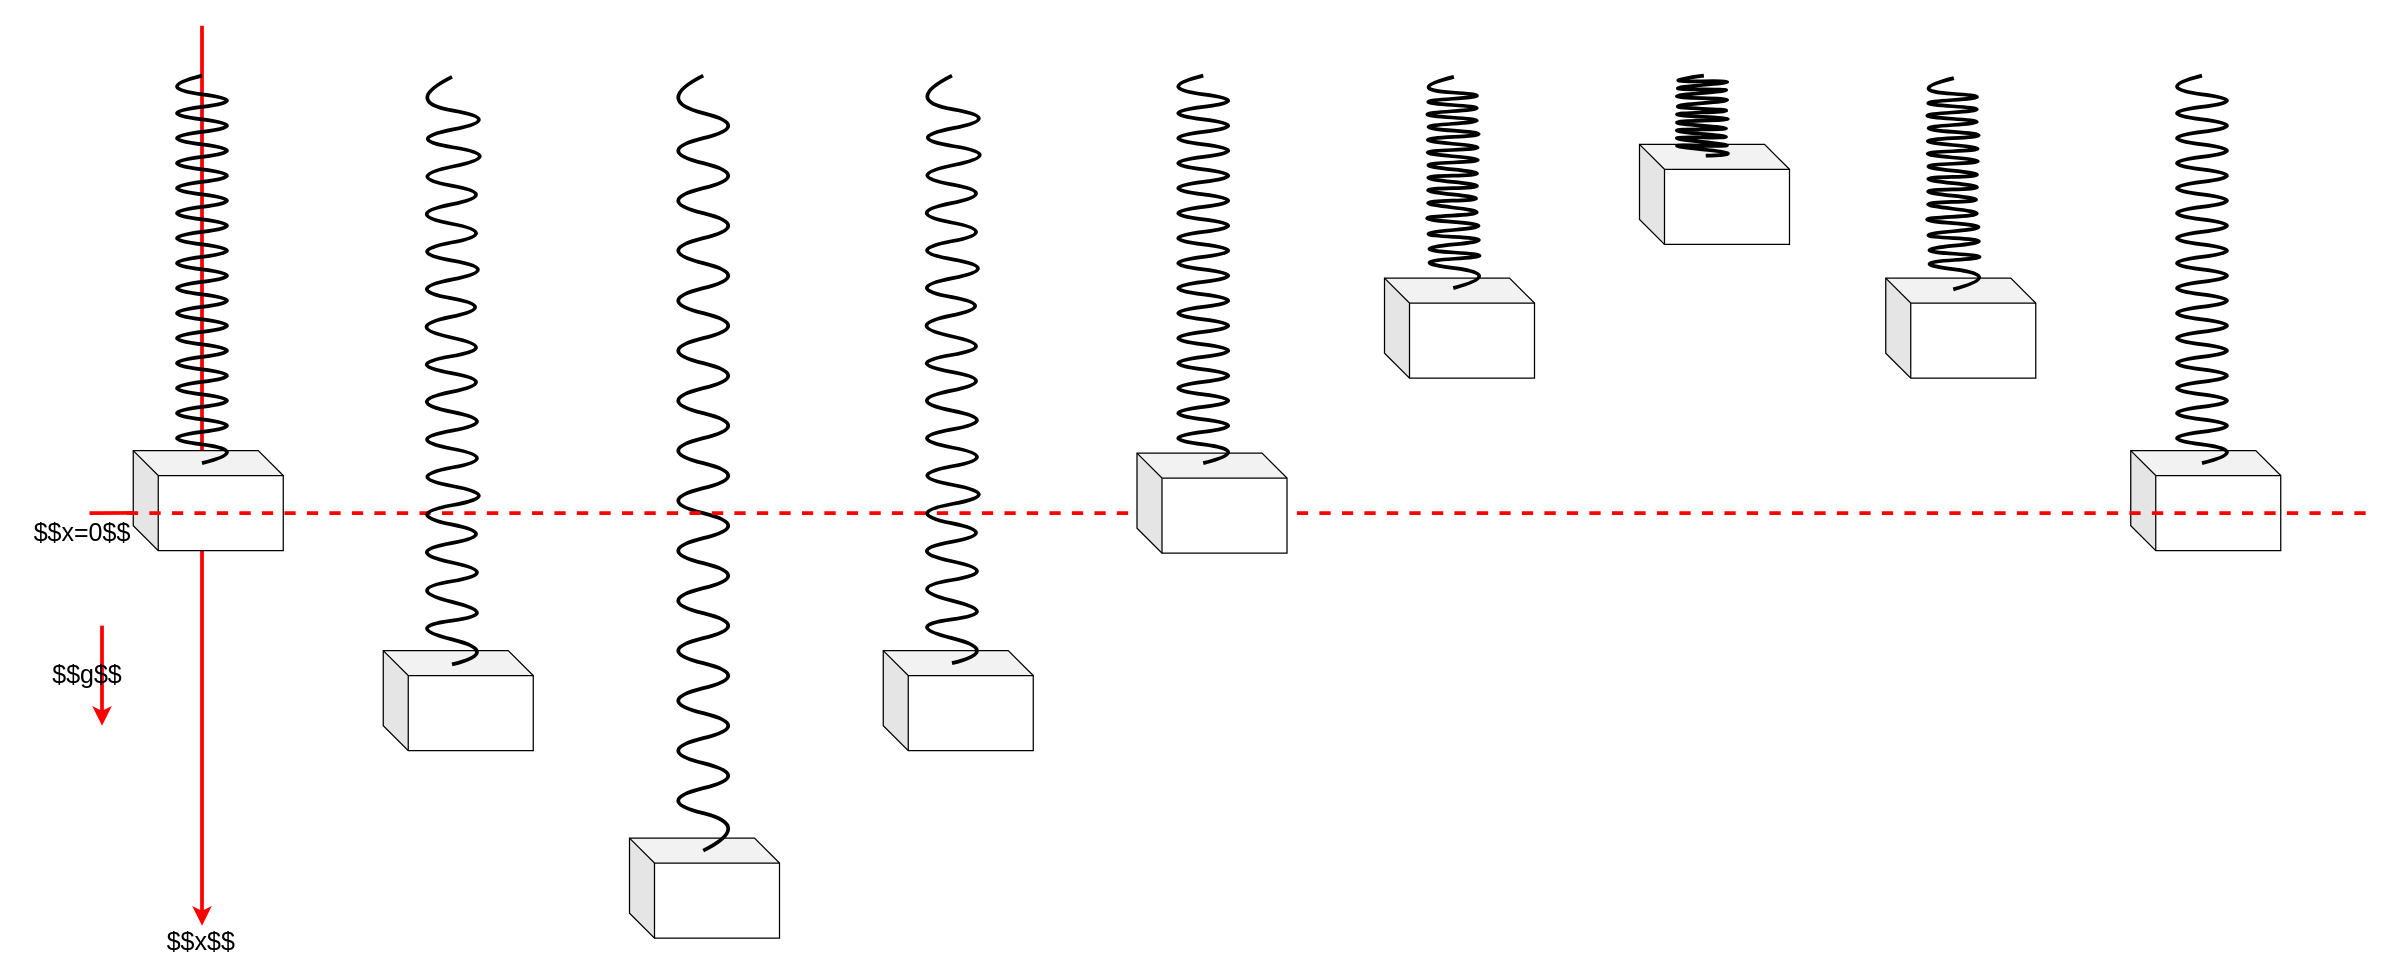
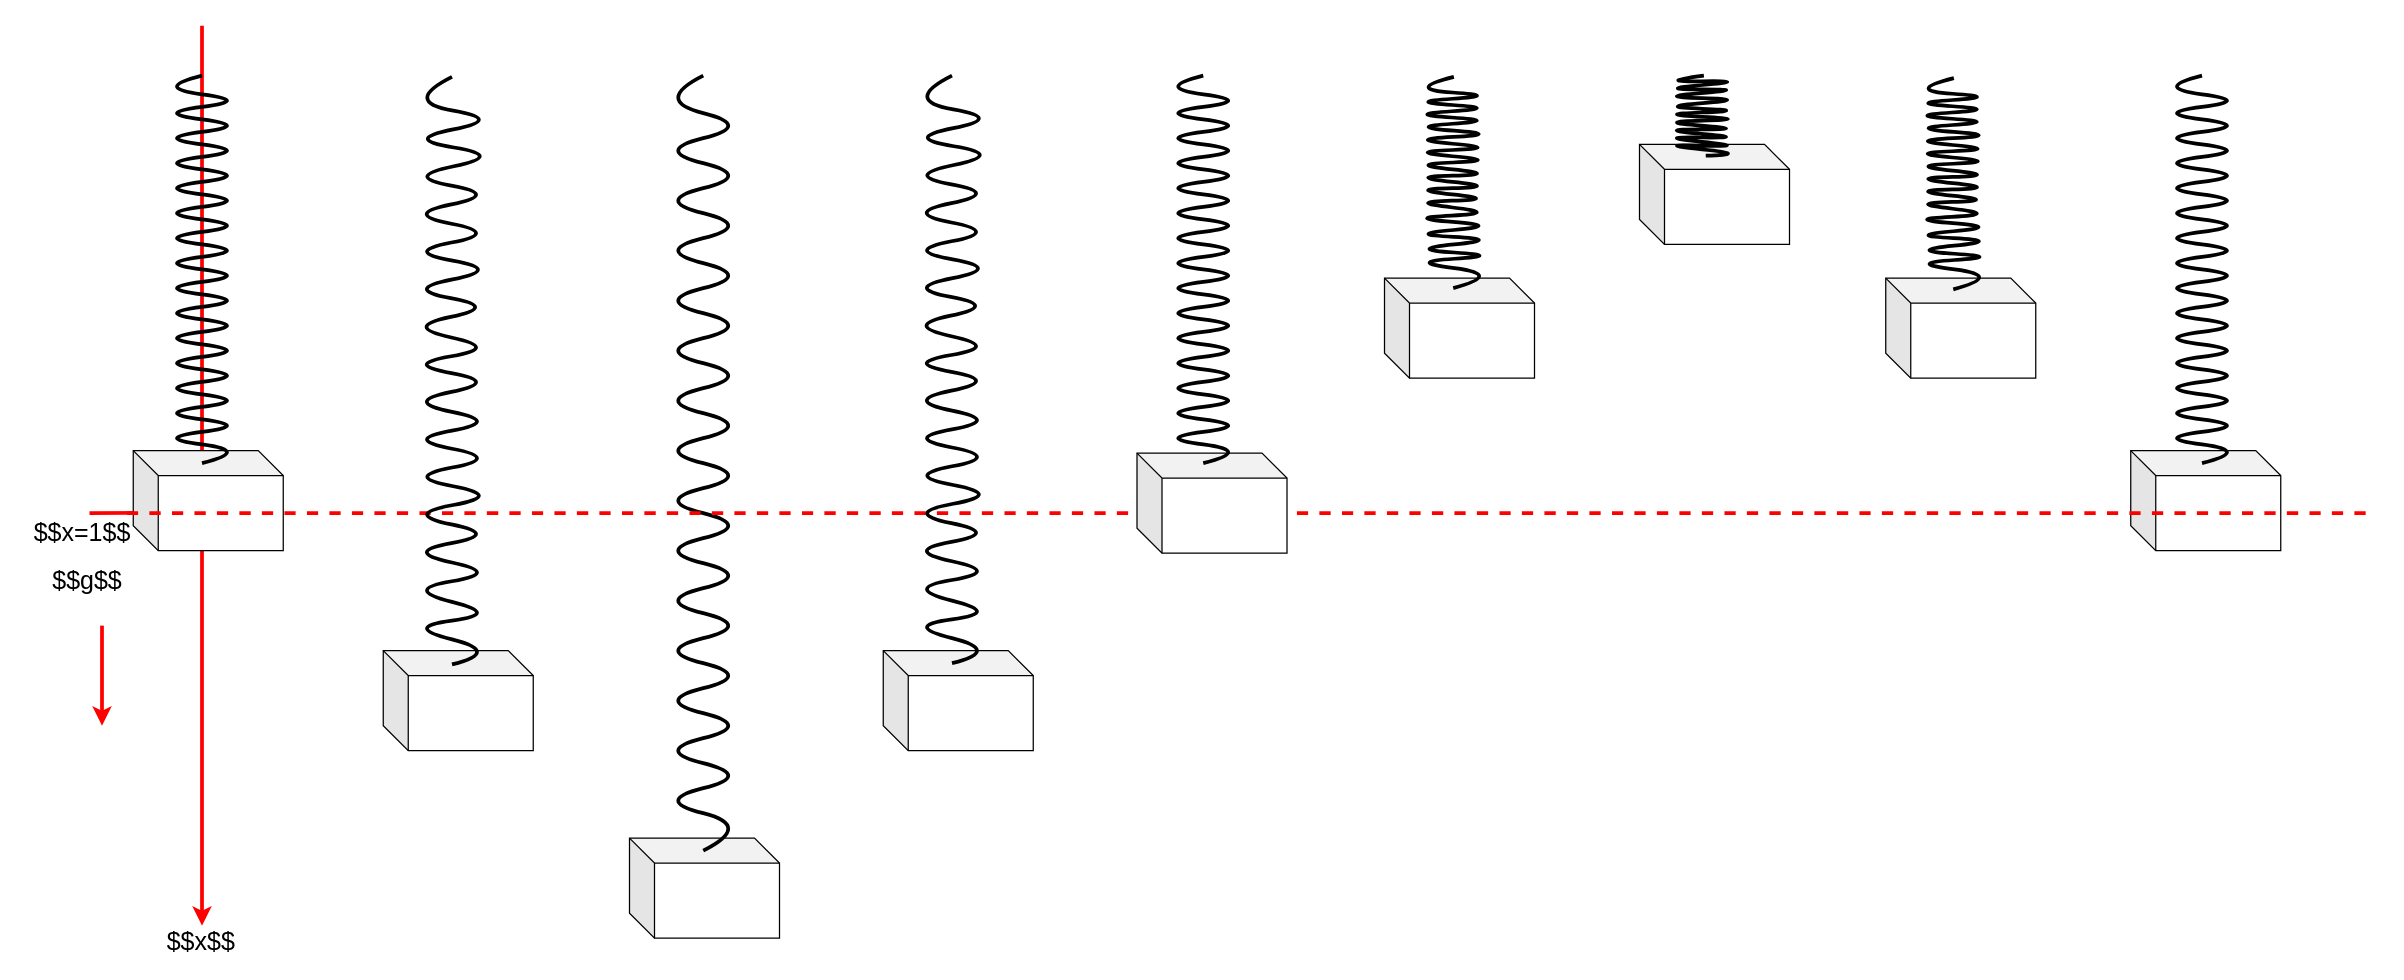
(83, 532) -> (83, 532)
(87, 673) -> (87, 579)
